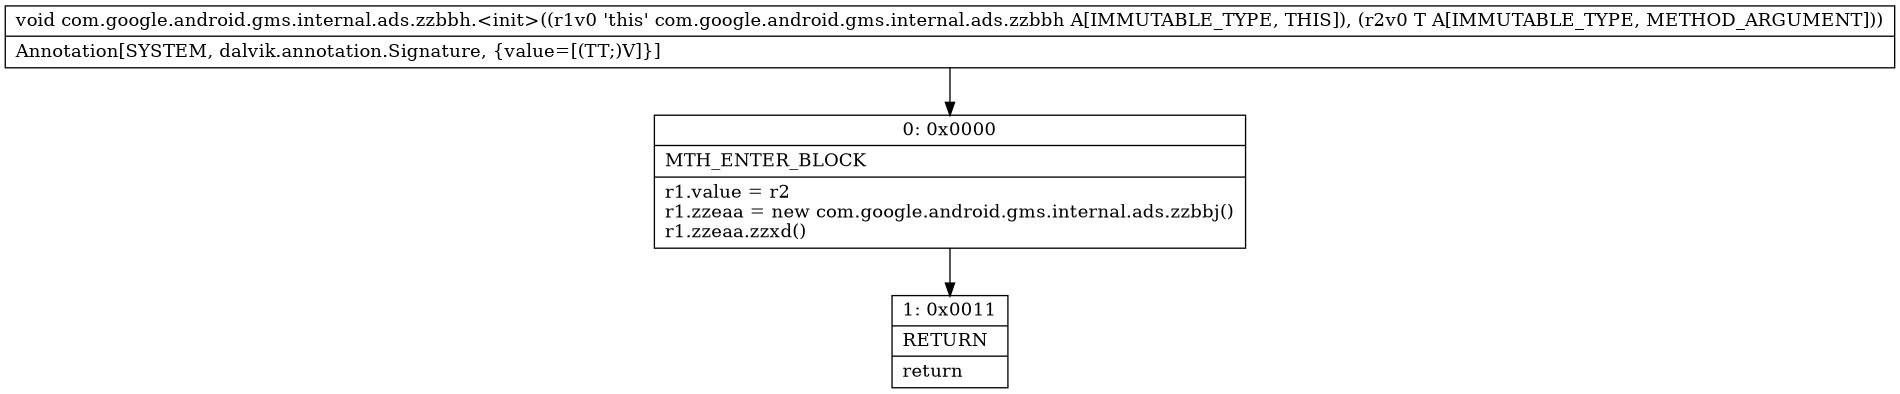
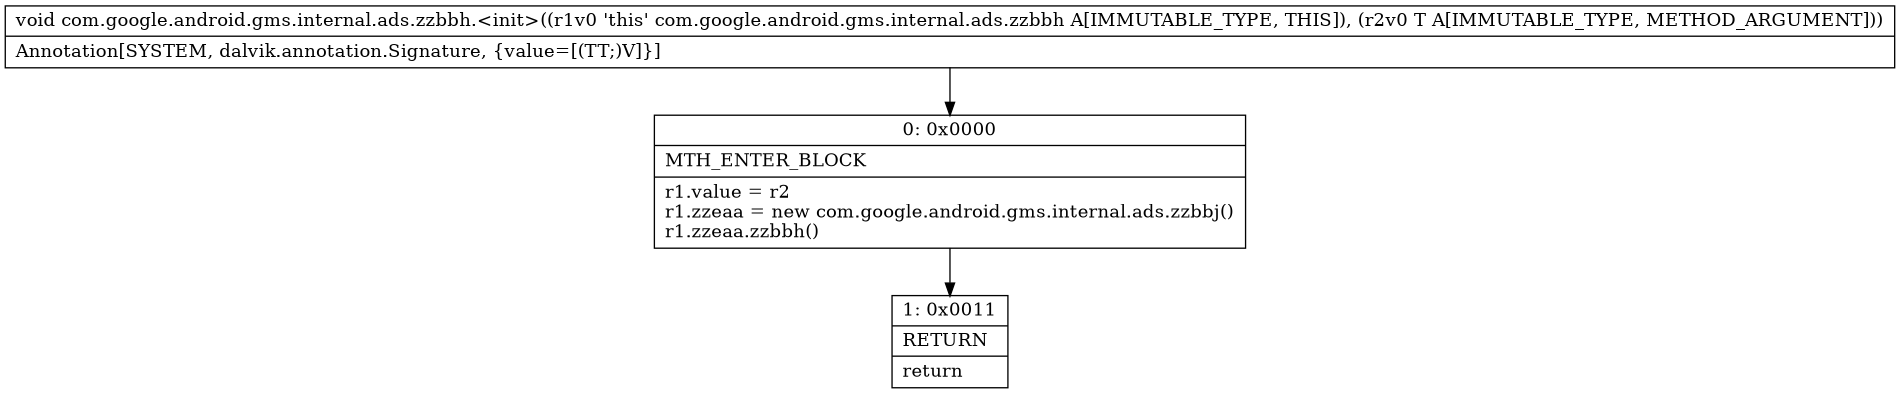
(736, 232) -> (743, 232)
